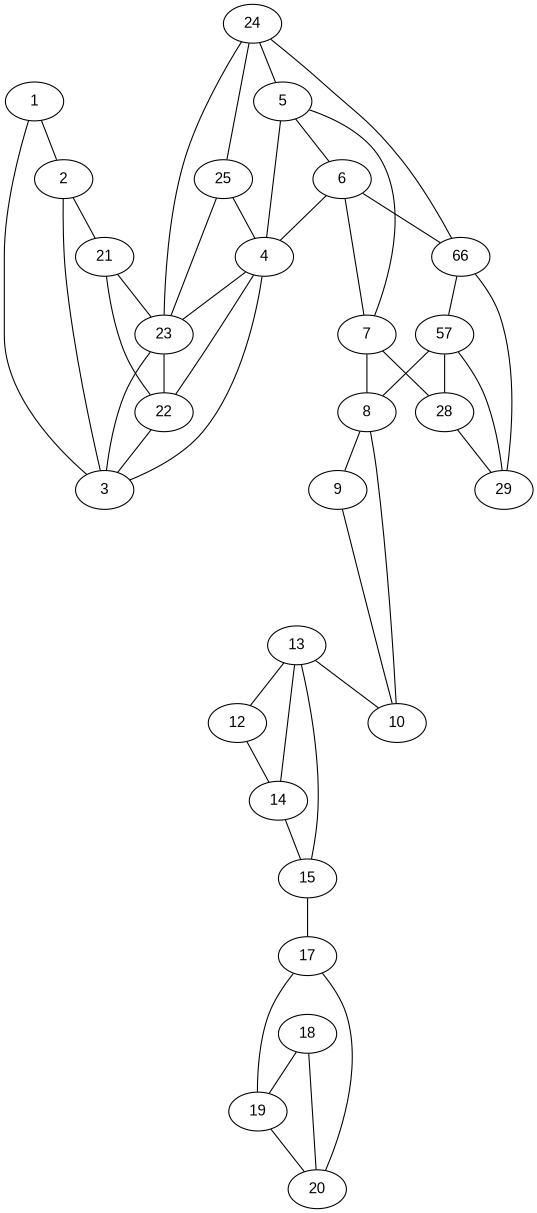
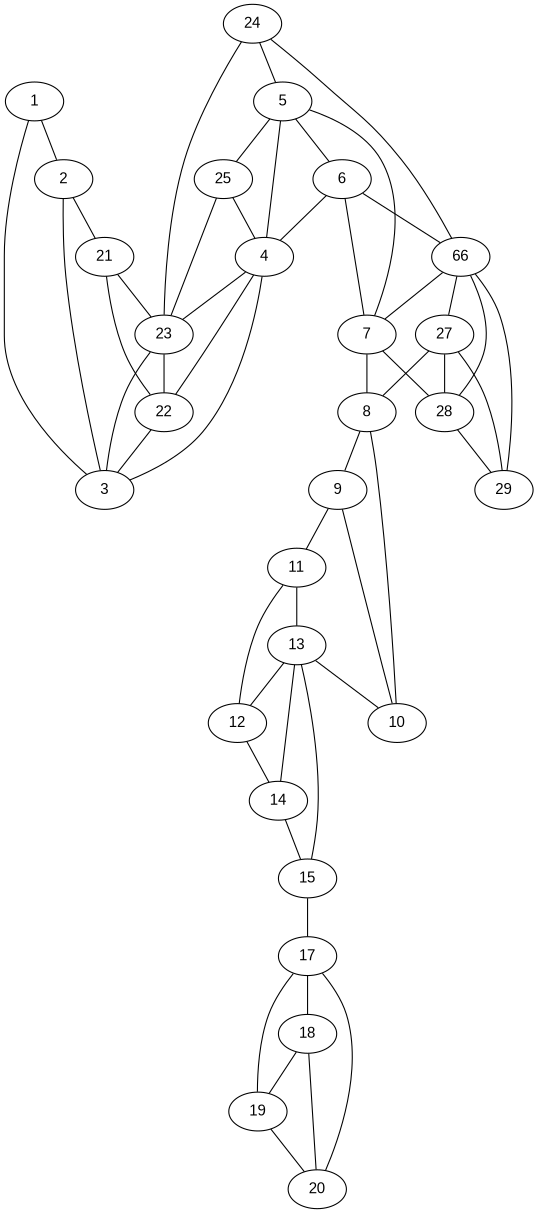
(238, 101) -> (253, 140)
none -> (414, 296)
(445, 335) -> (445, 335)
none -> (486, 337)
none -> (297, 568)
none -> (308, 995)
